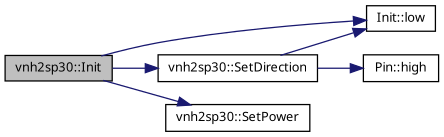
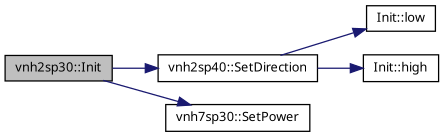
(226, 33) -> none
(238, 68) -> (238, 68)
(401, 68) -> (401, 68)
(238, 118) -> (238, 118)
